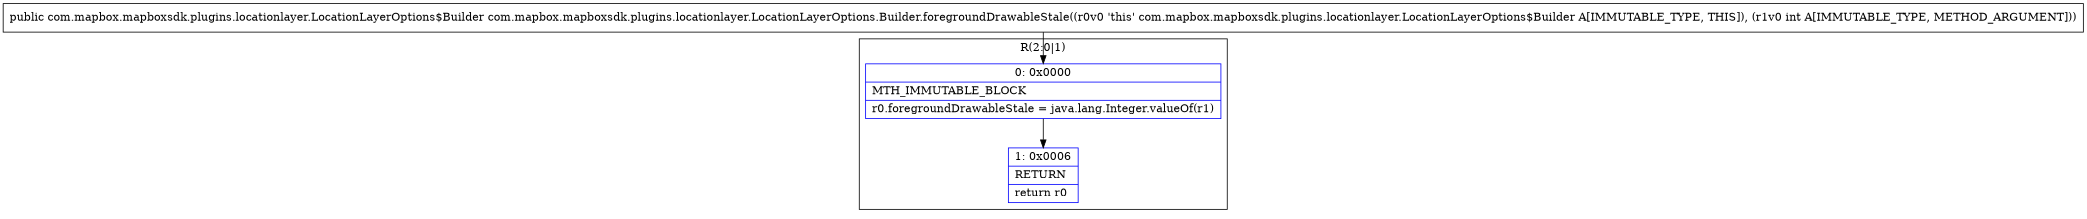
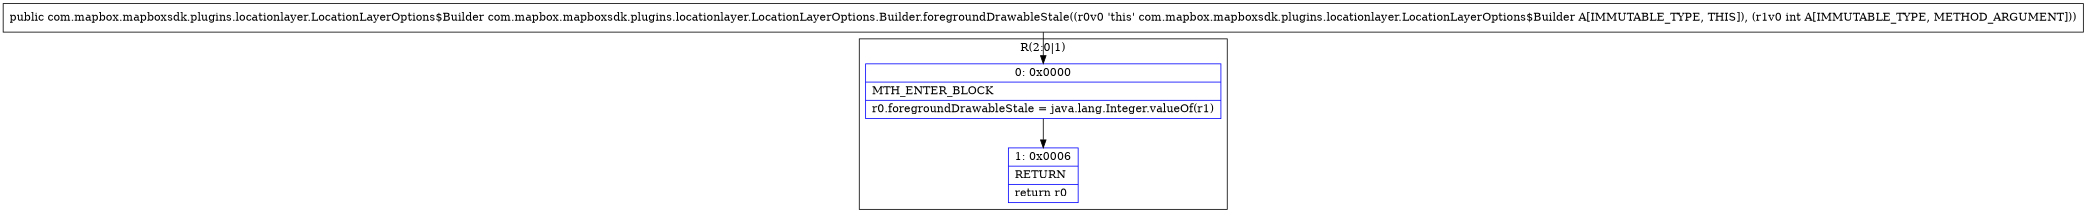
(949, 91) -> (933, 91)
